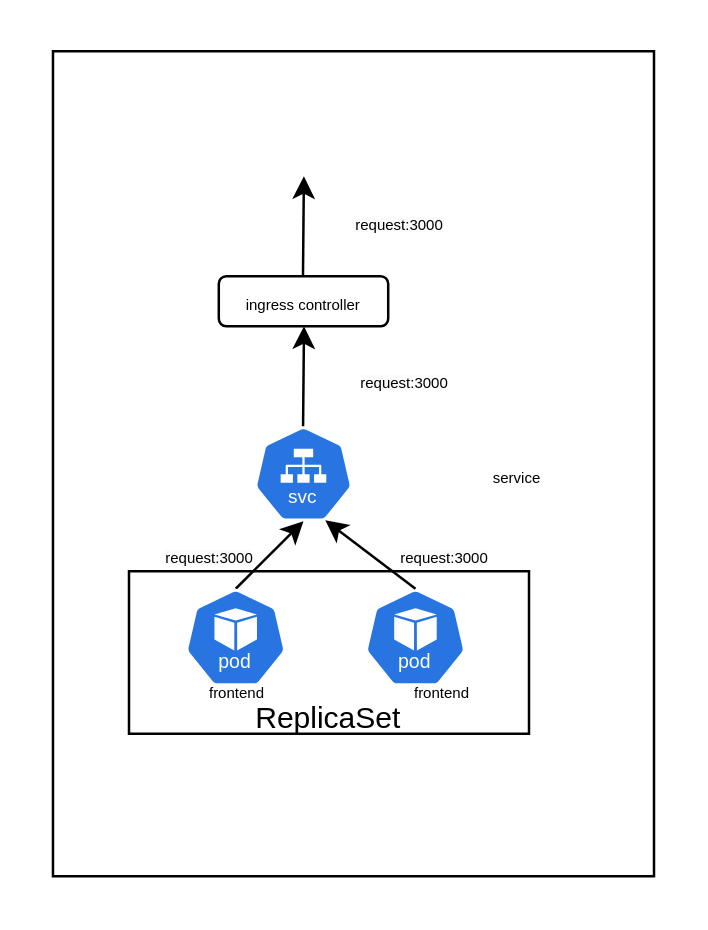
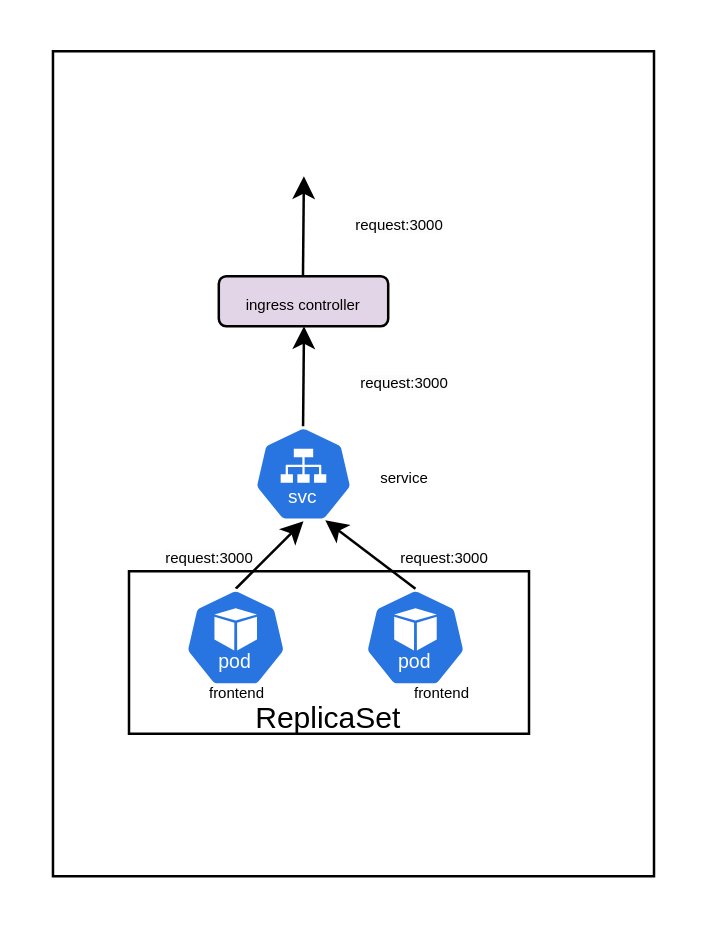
(303, 301) -> (303, 301)
(516, 474) -> (404, 474)
